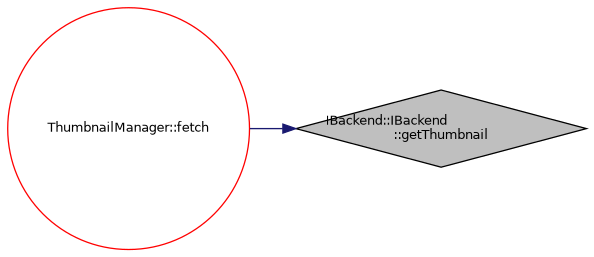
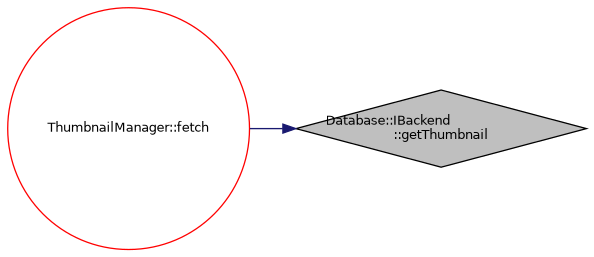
(441, 129) -> (441, 129)
